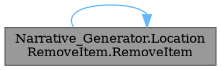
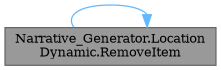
(110, 46) -> (110, 46)
